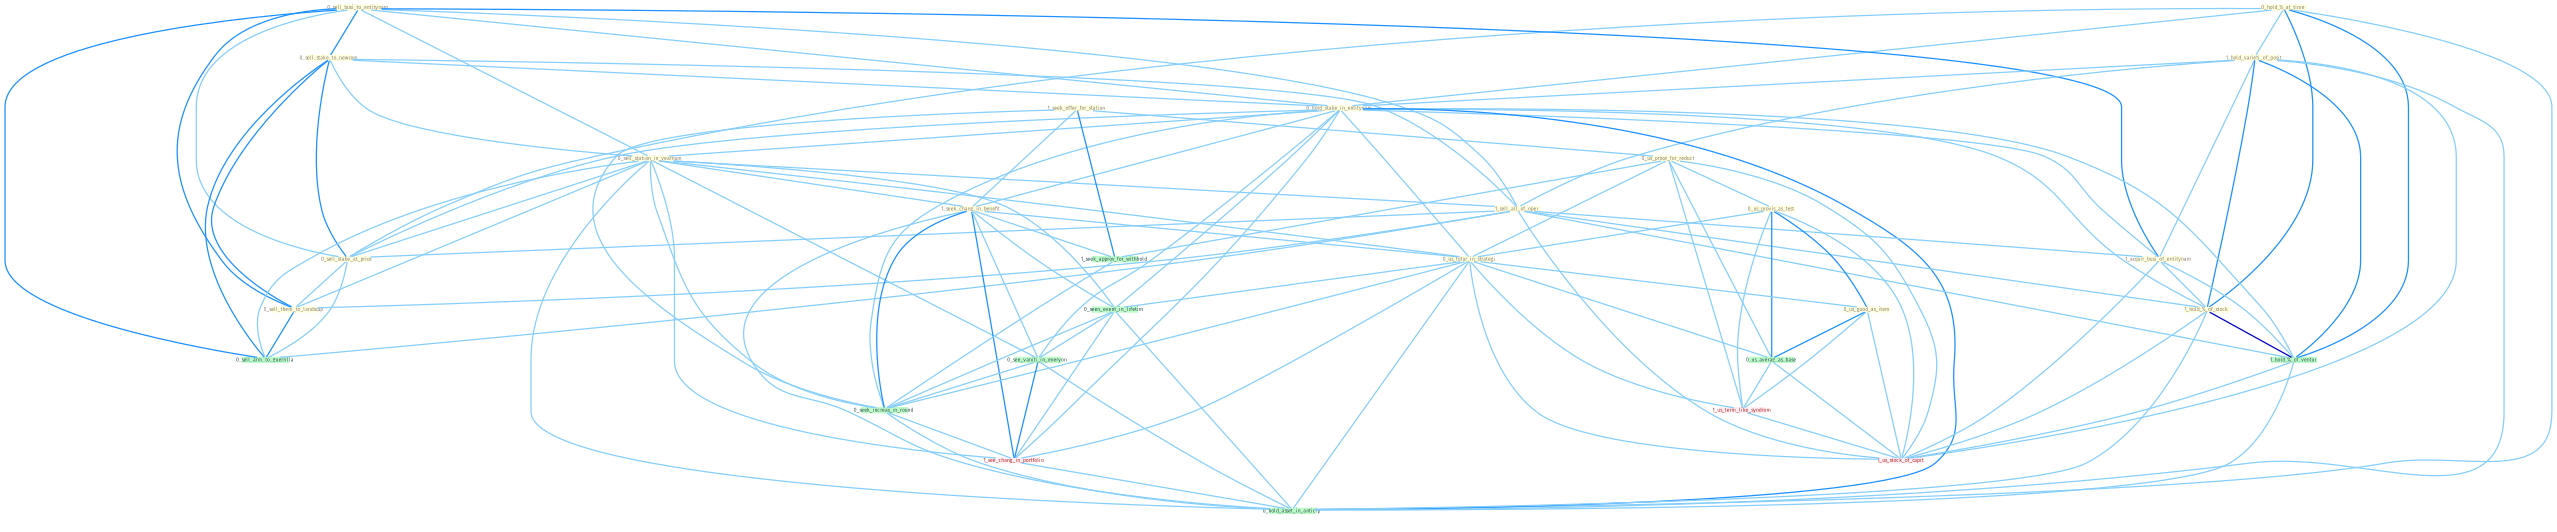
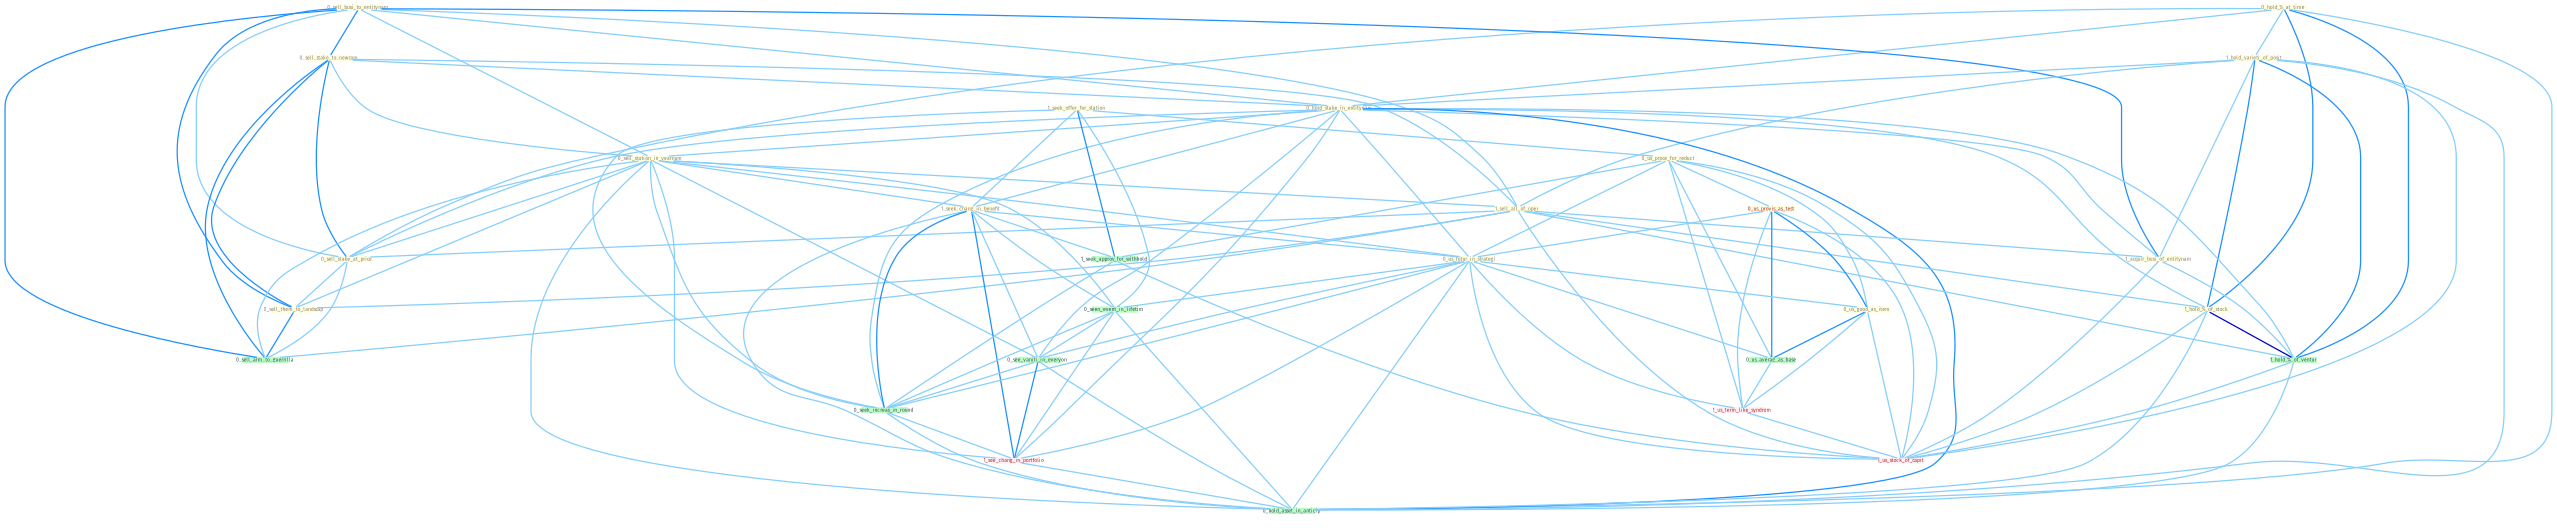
none -> (1799, 202)
(1772, 209) -> (1772, 209)
(1230, 211) -> (1131, 204)
(2183, 284) -> none
none -> (1253, 307)
(1836, 410) -> (1487, 402)
